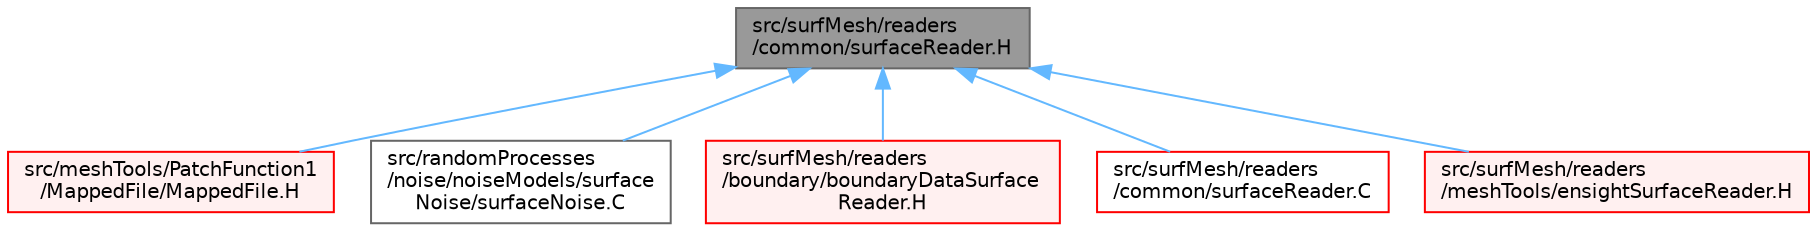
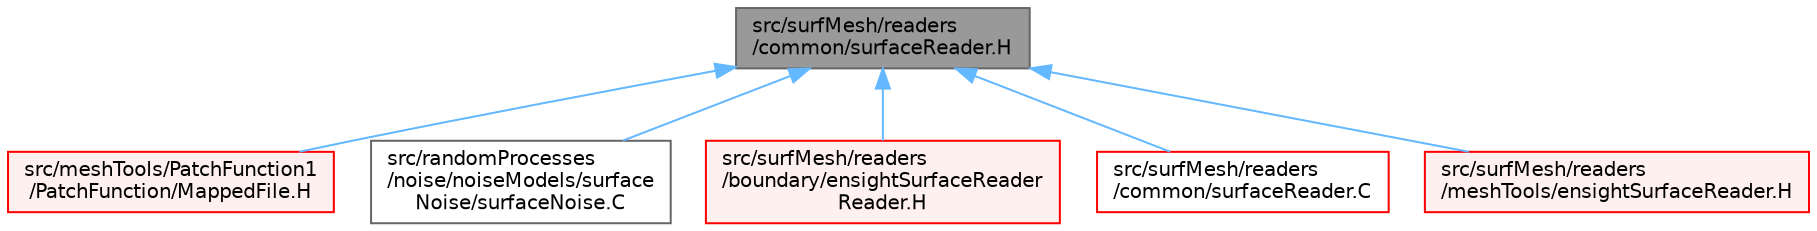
(171, 182) -> (171, 182)
(883, 182) -> (883, 182)
